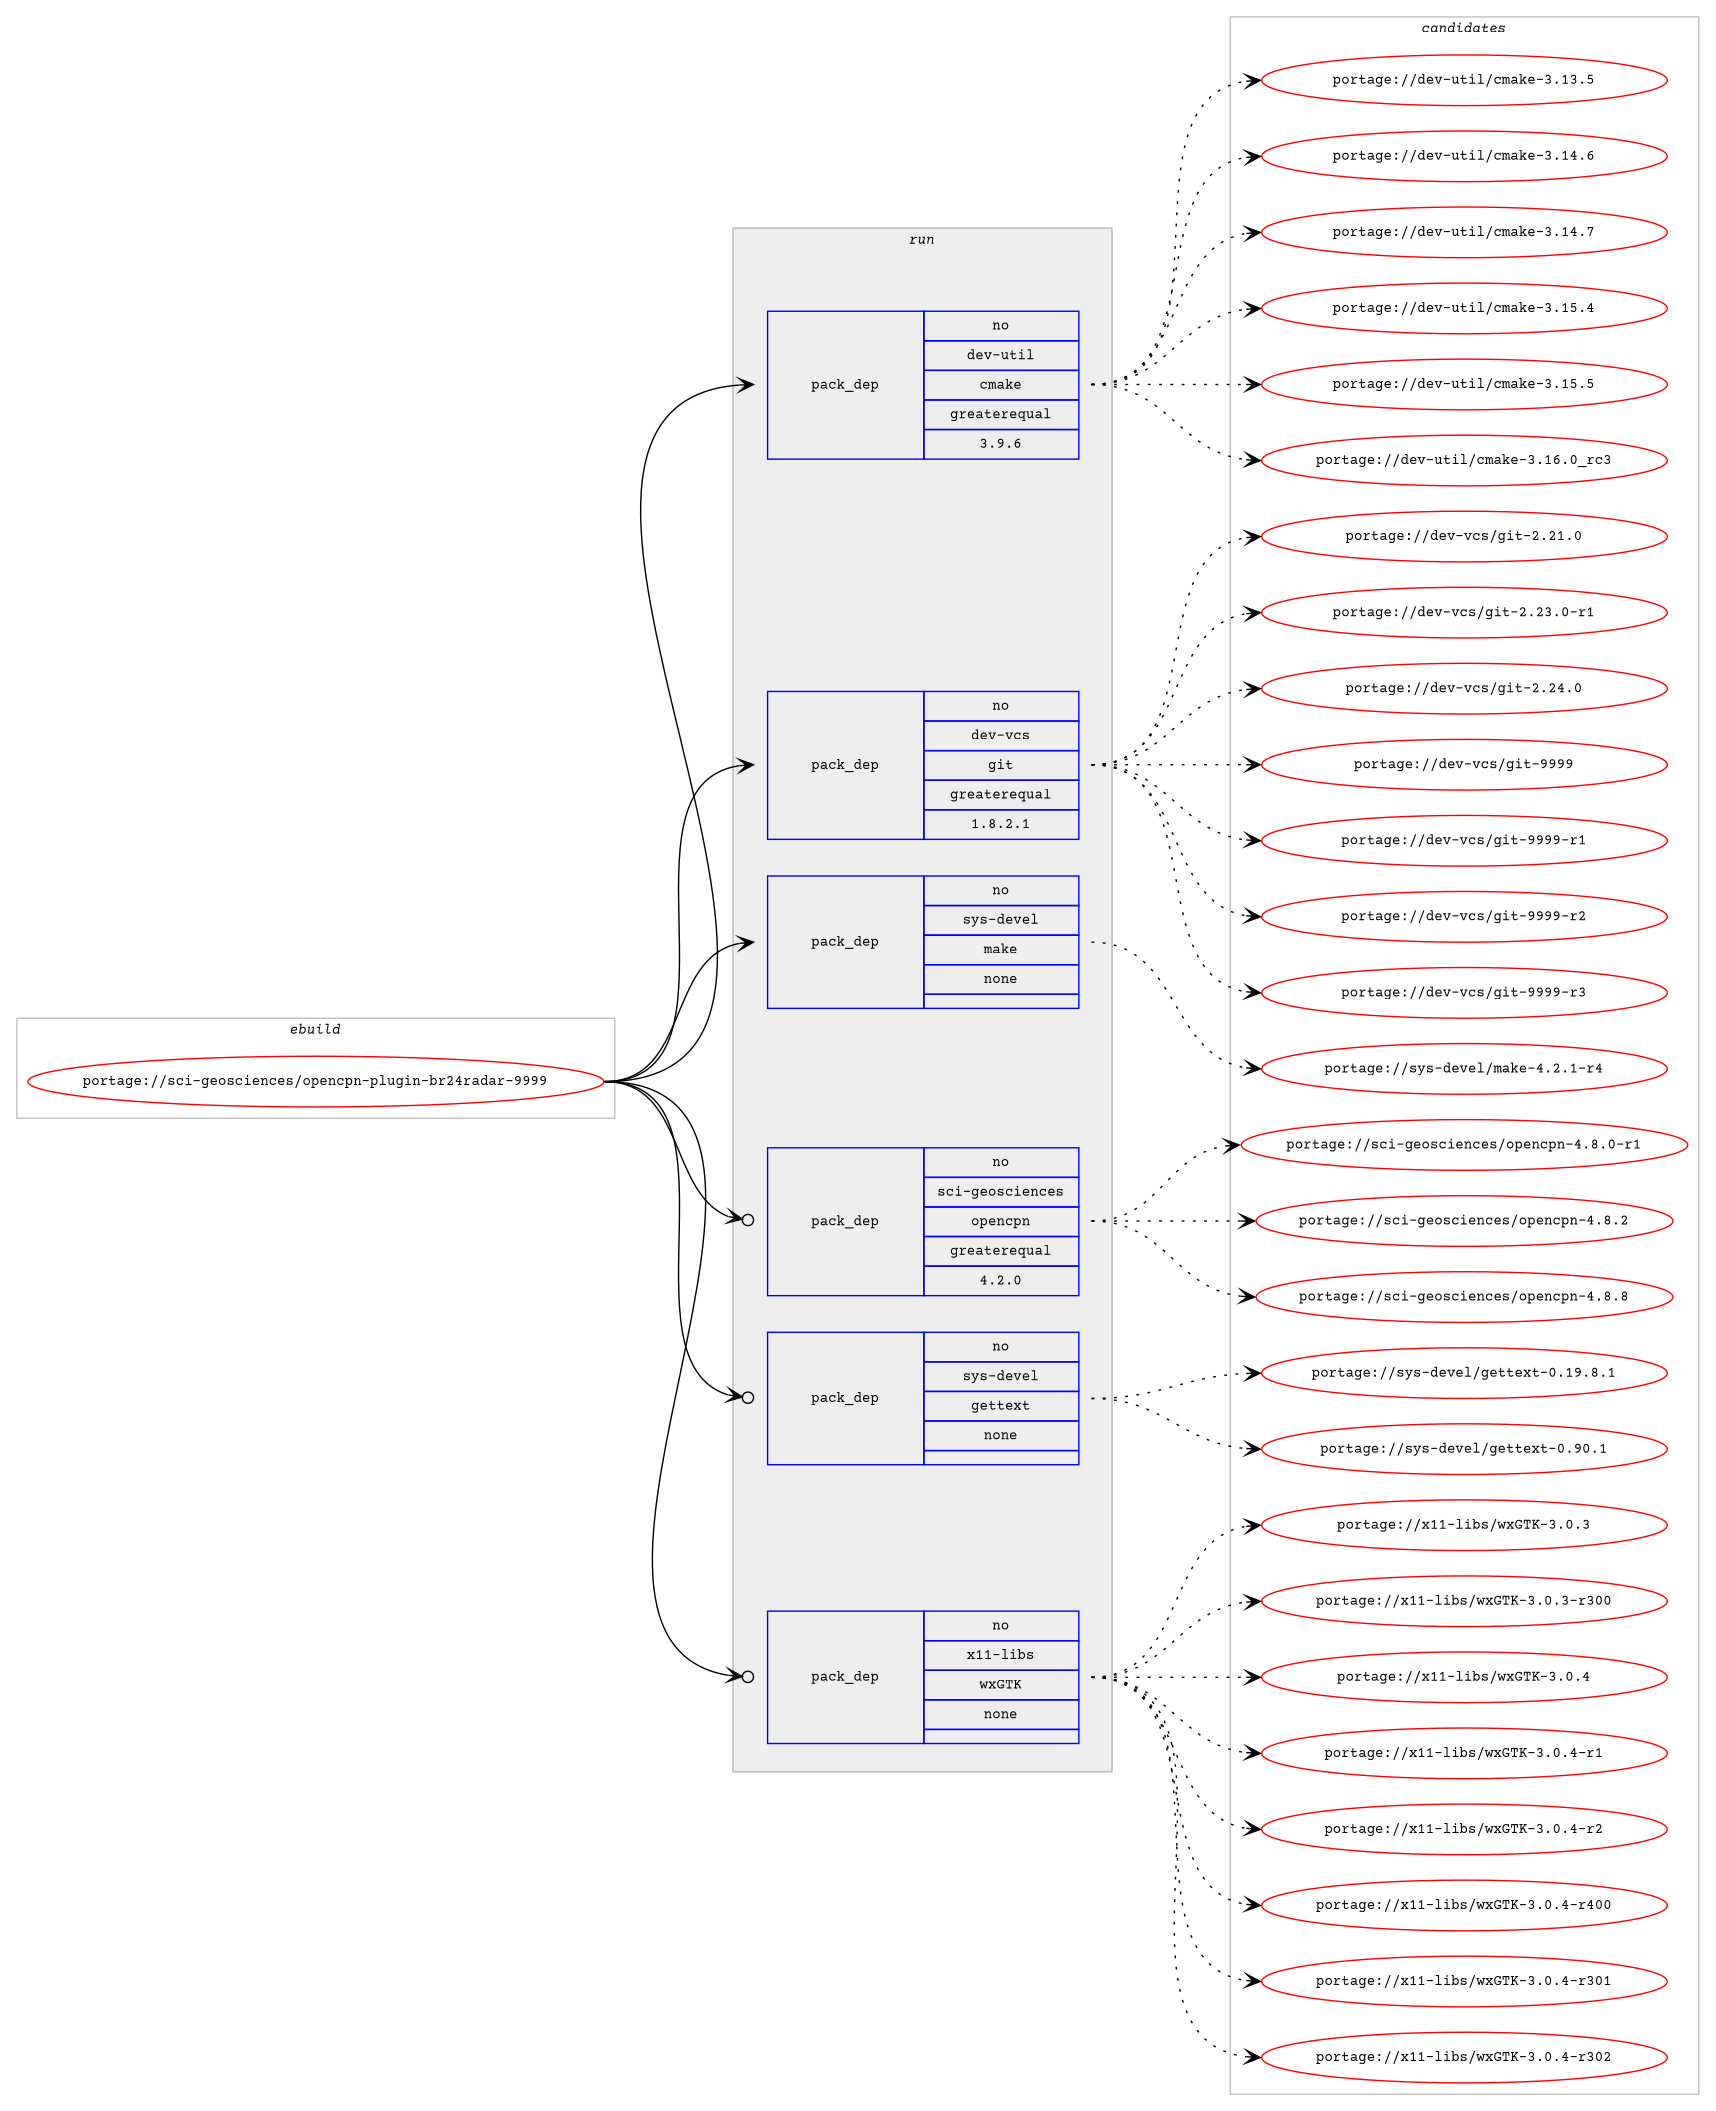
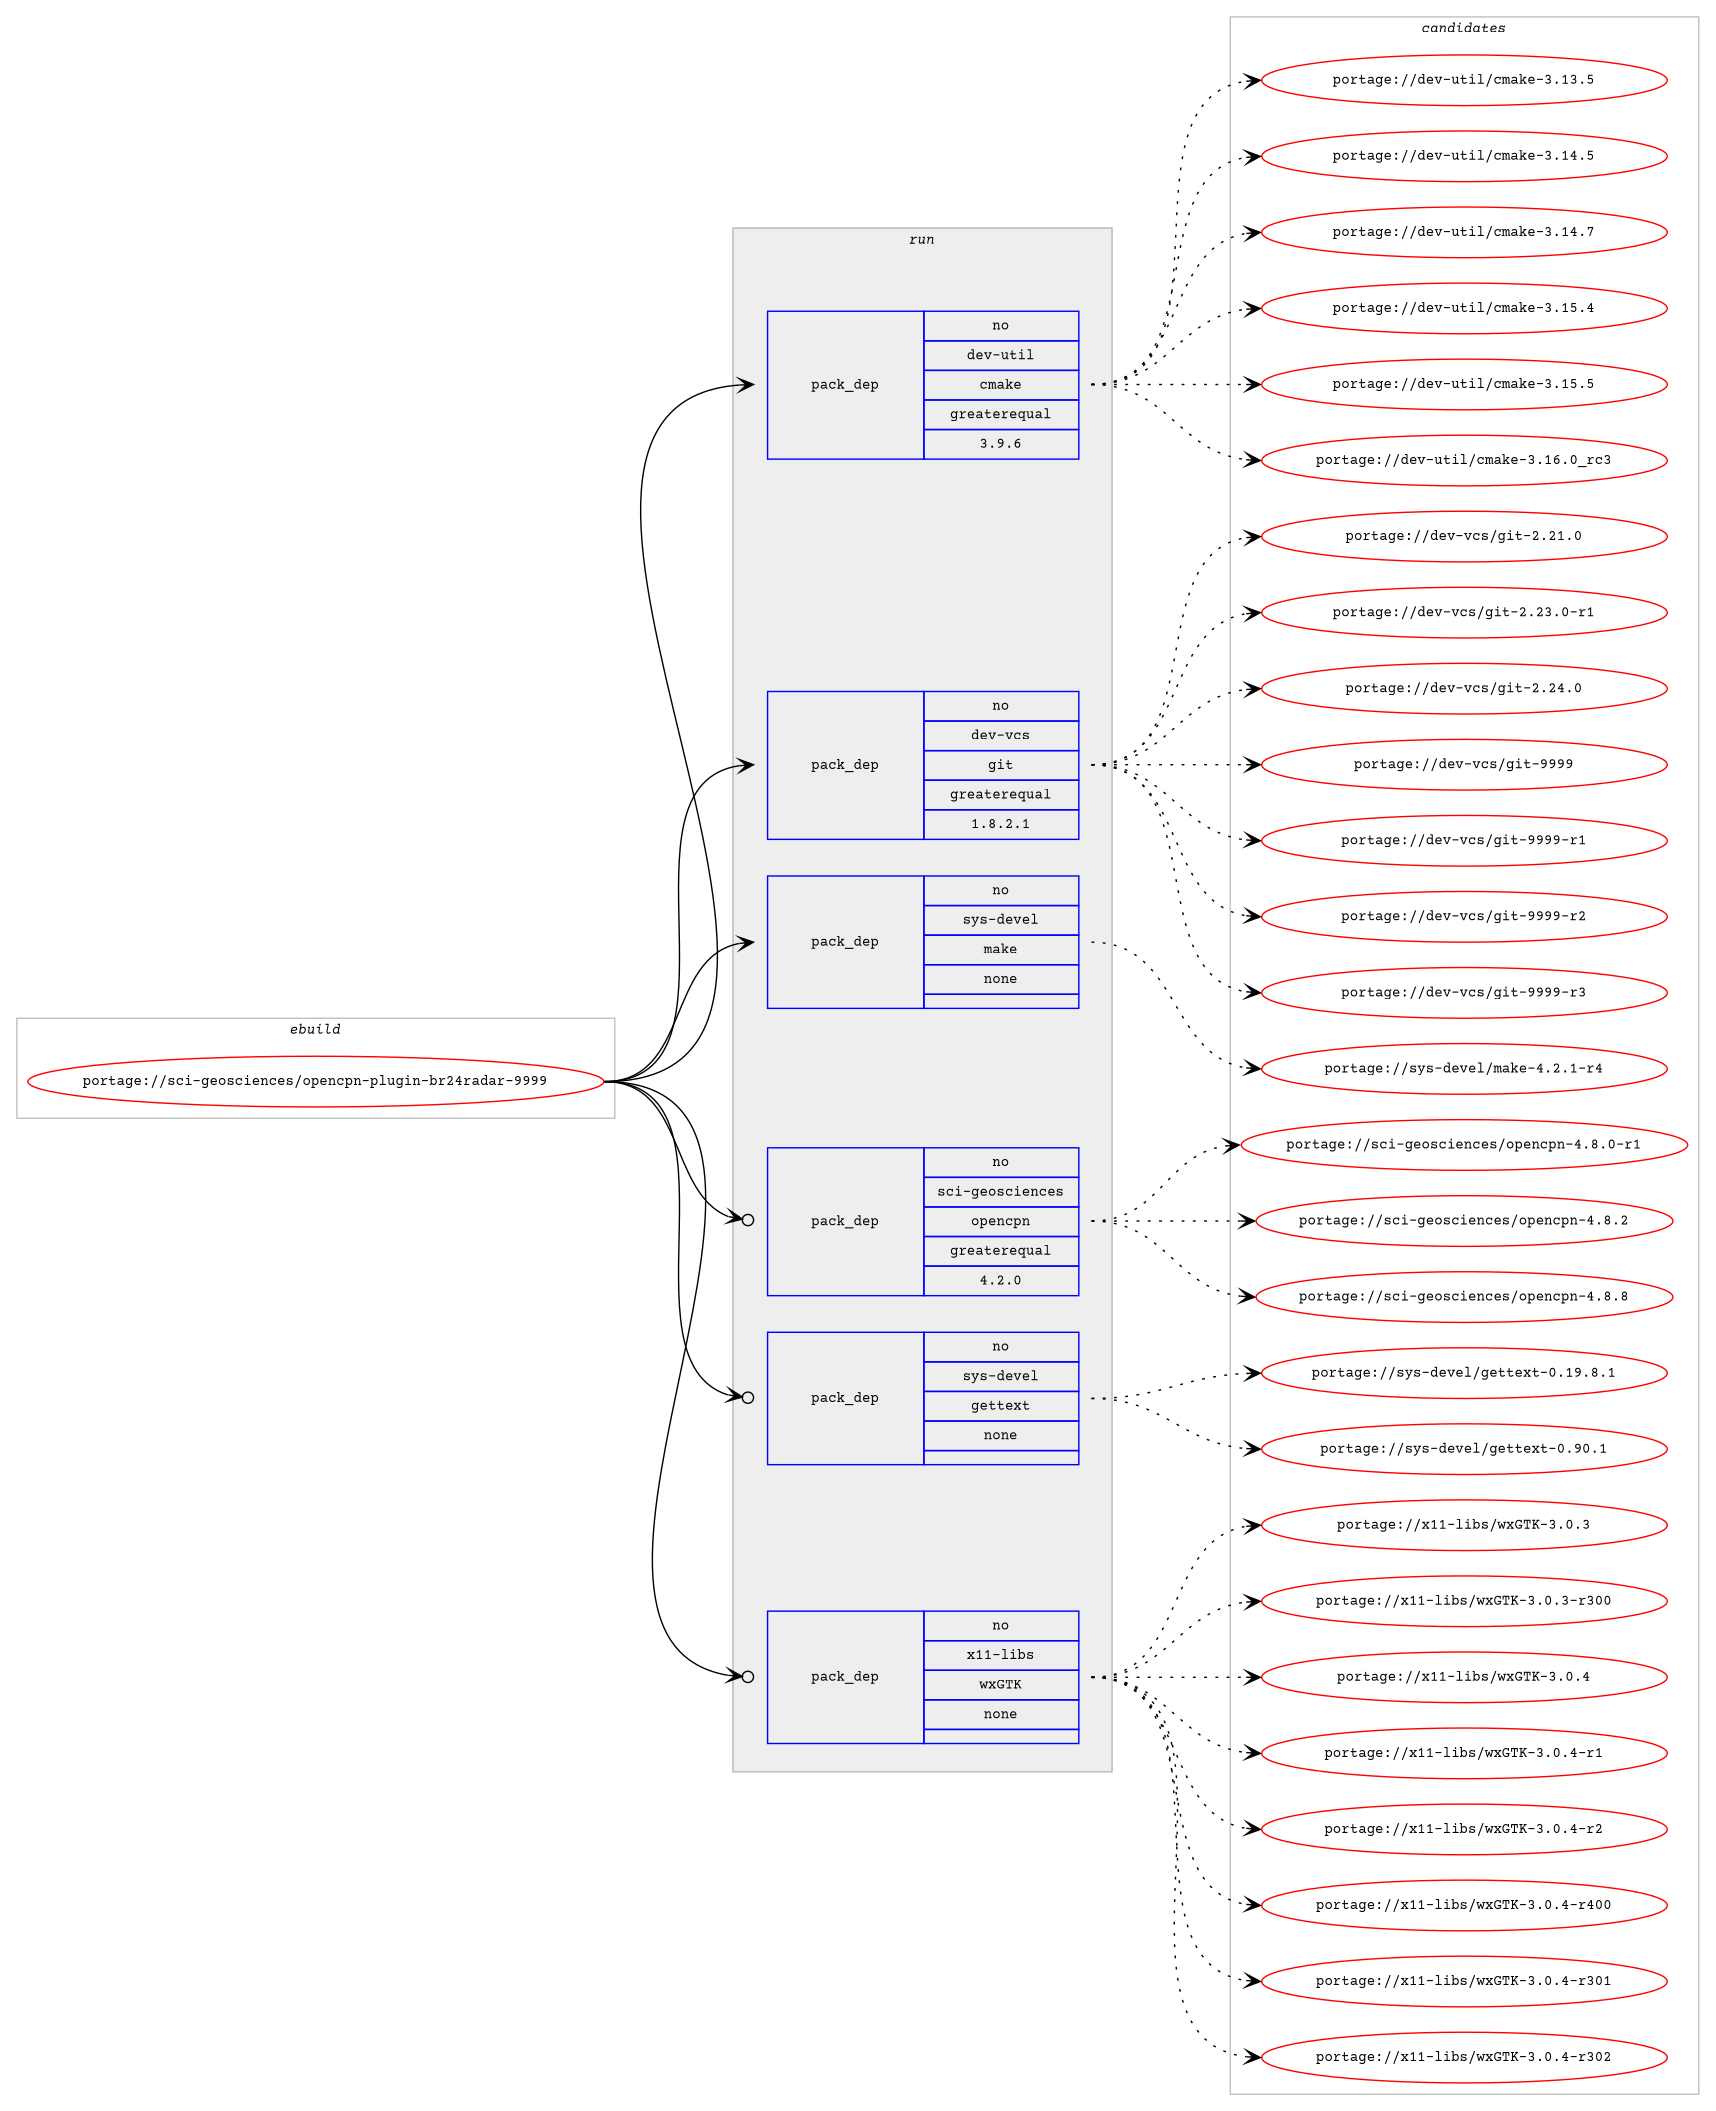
(1465, 156) -> (1465, 156)
